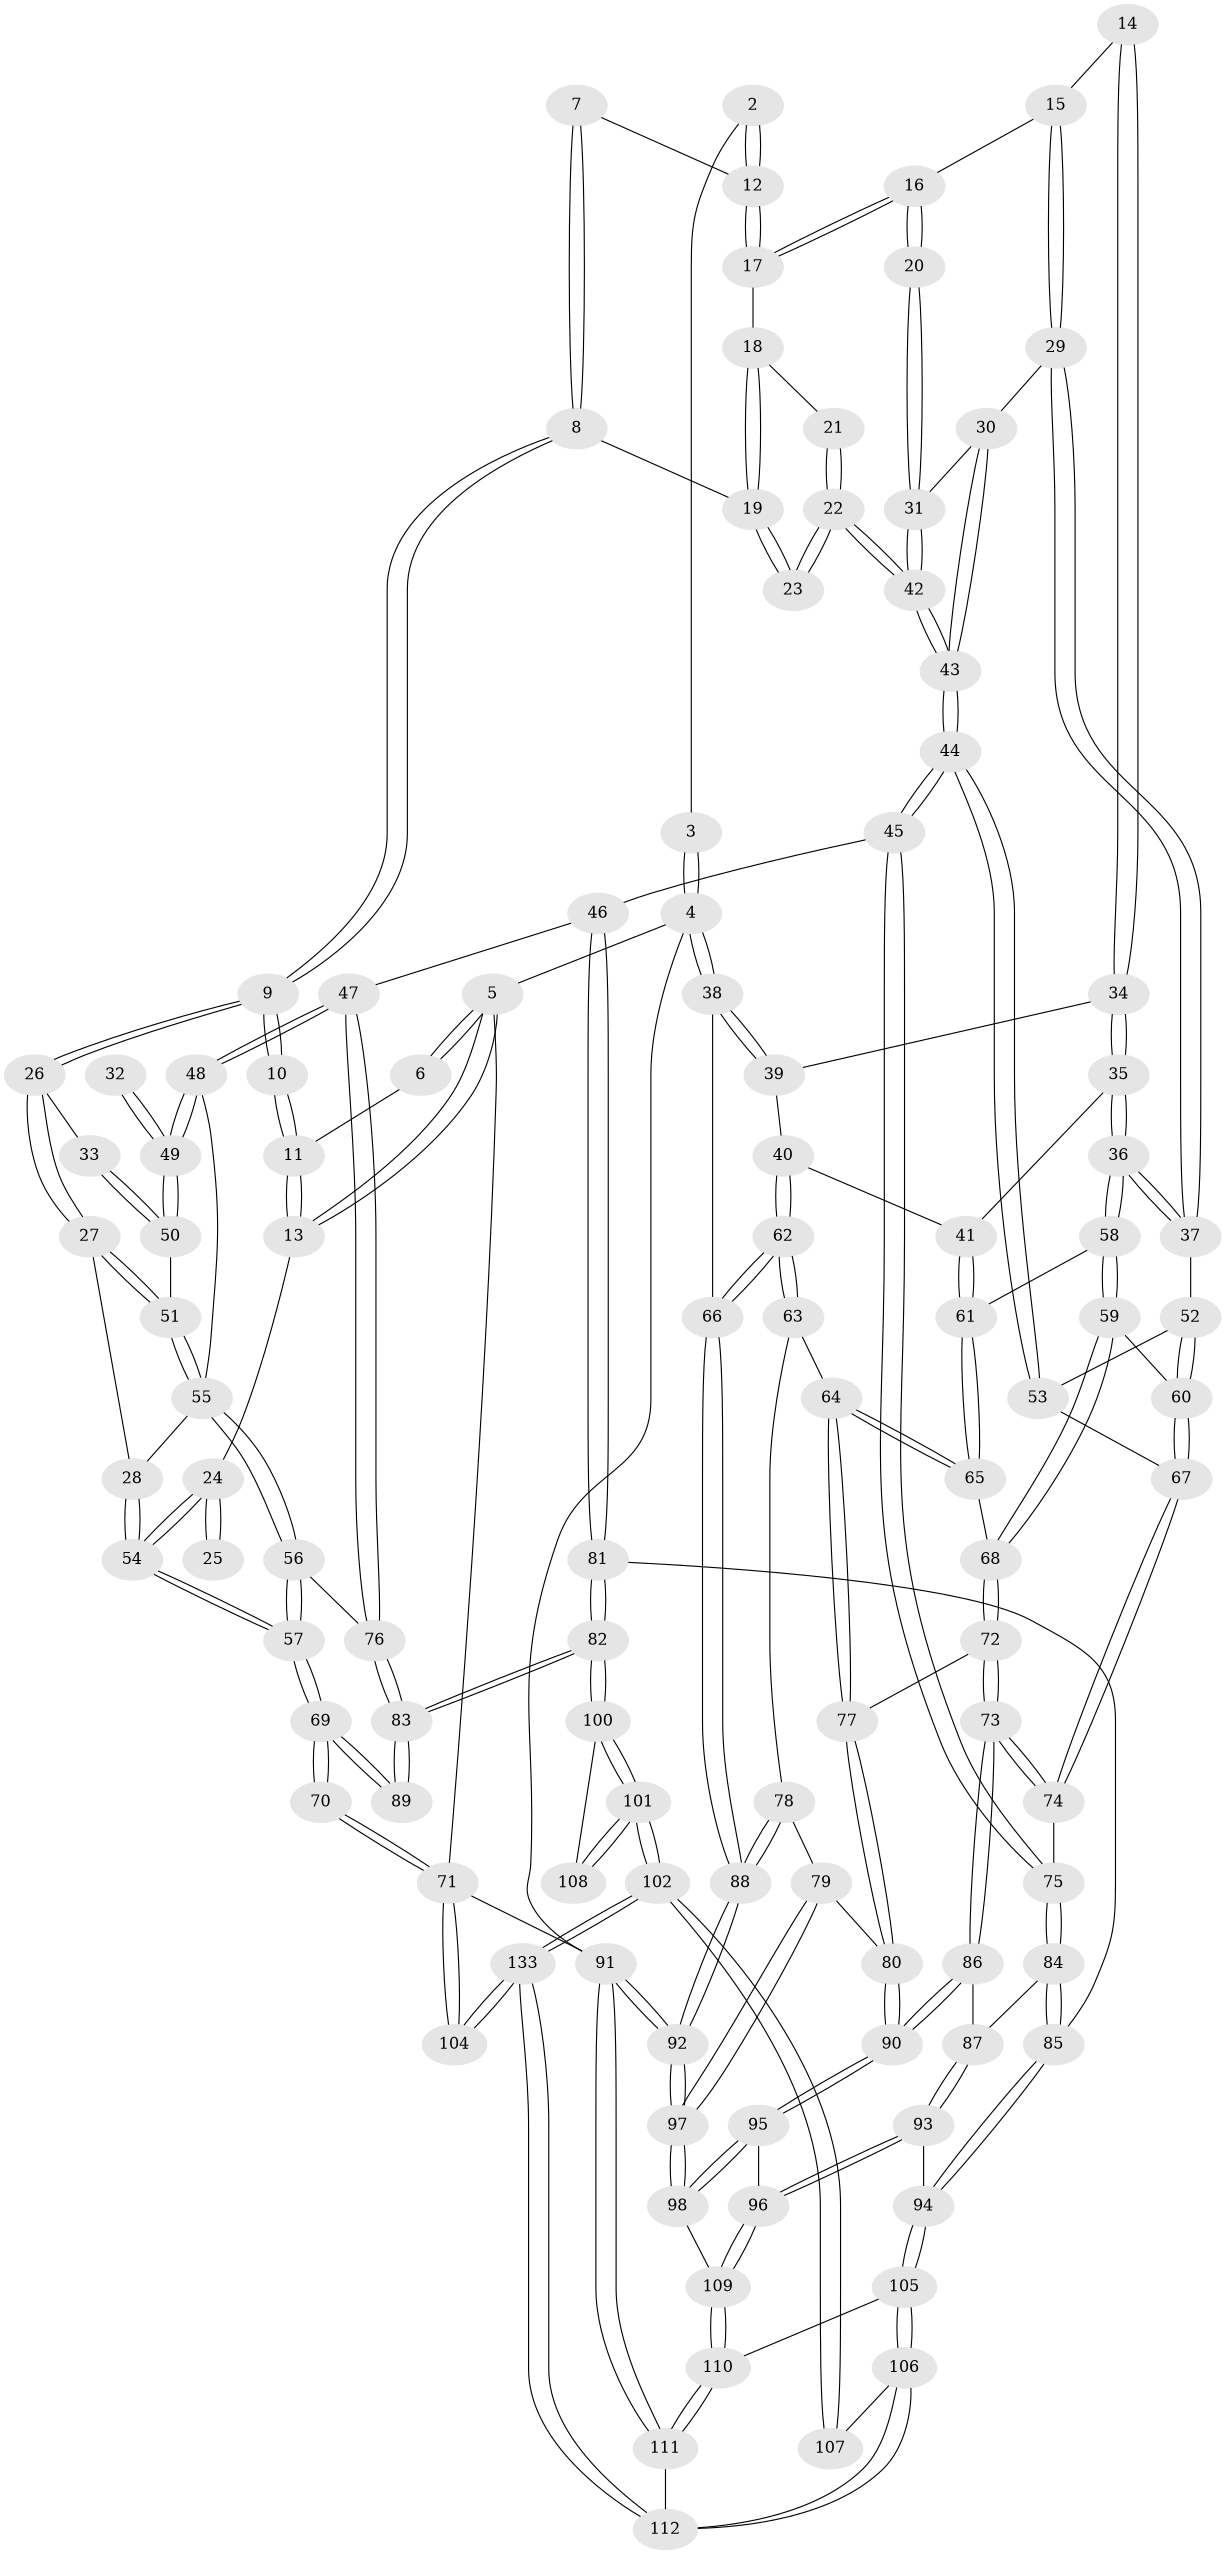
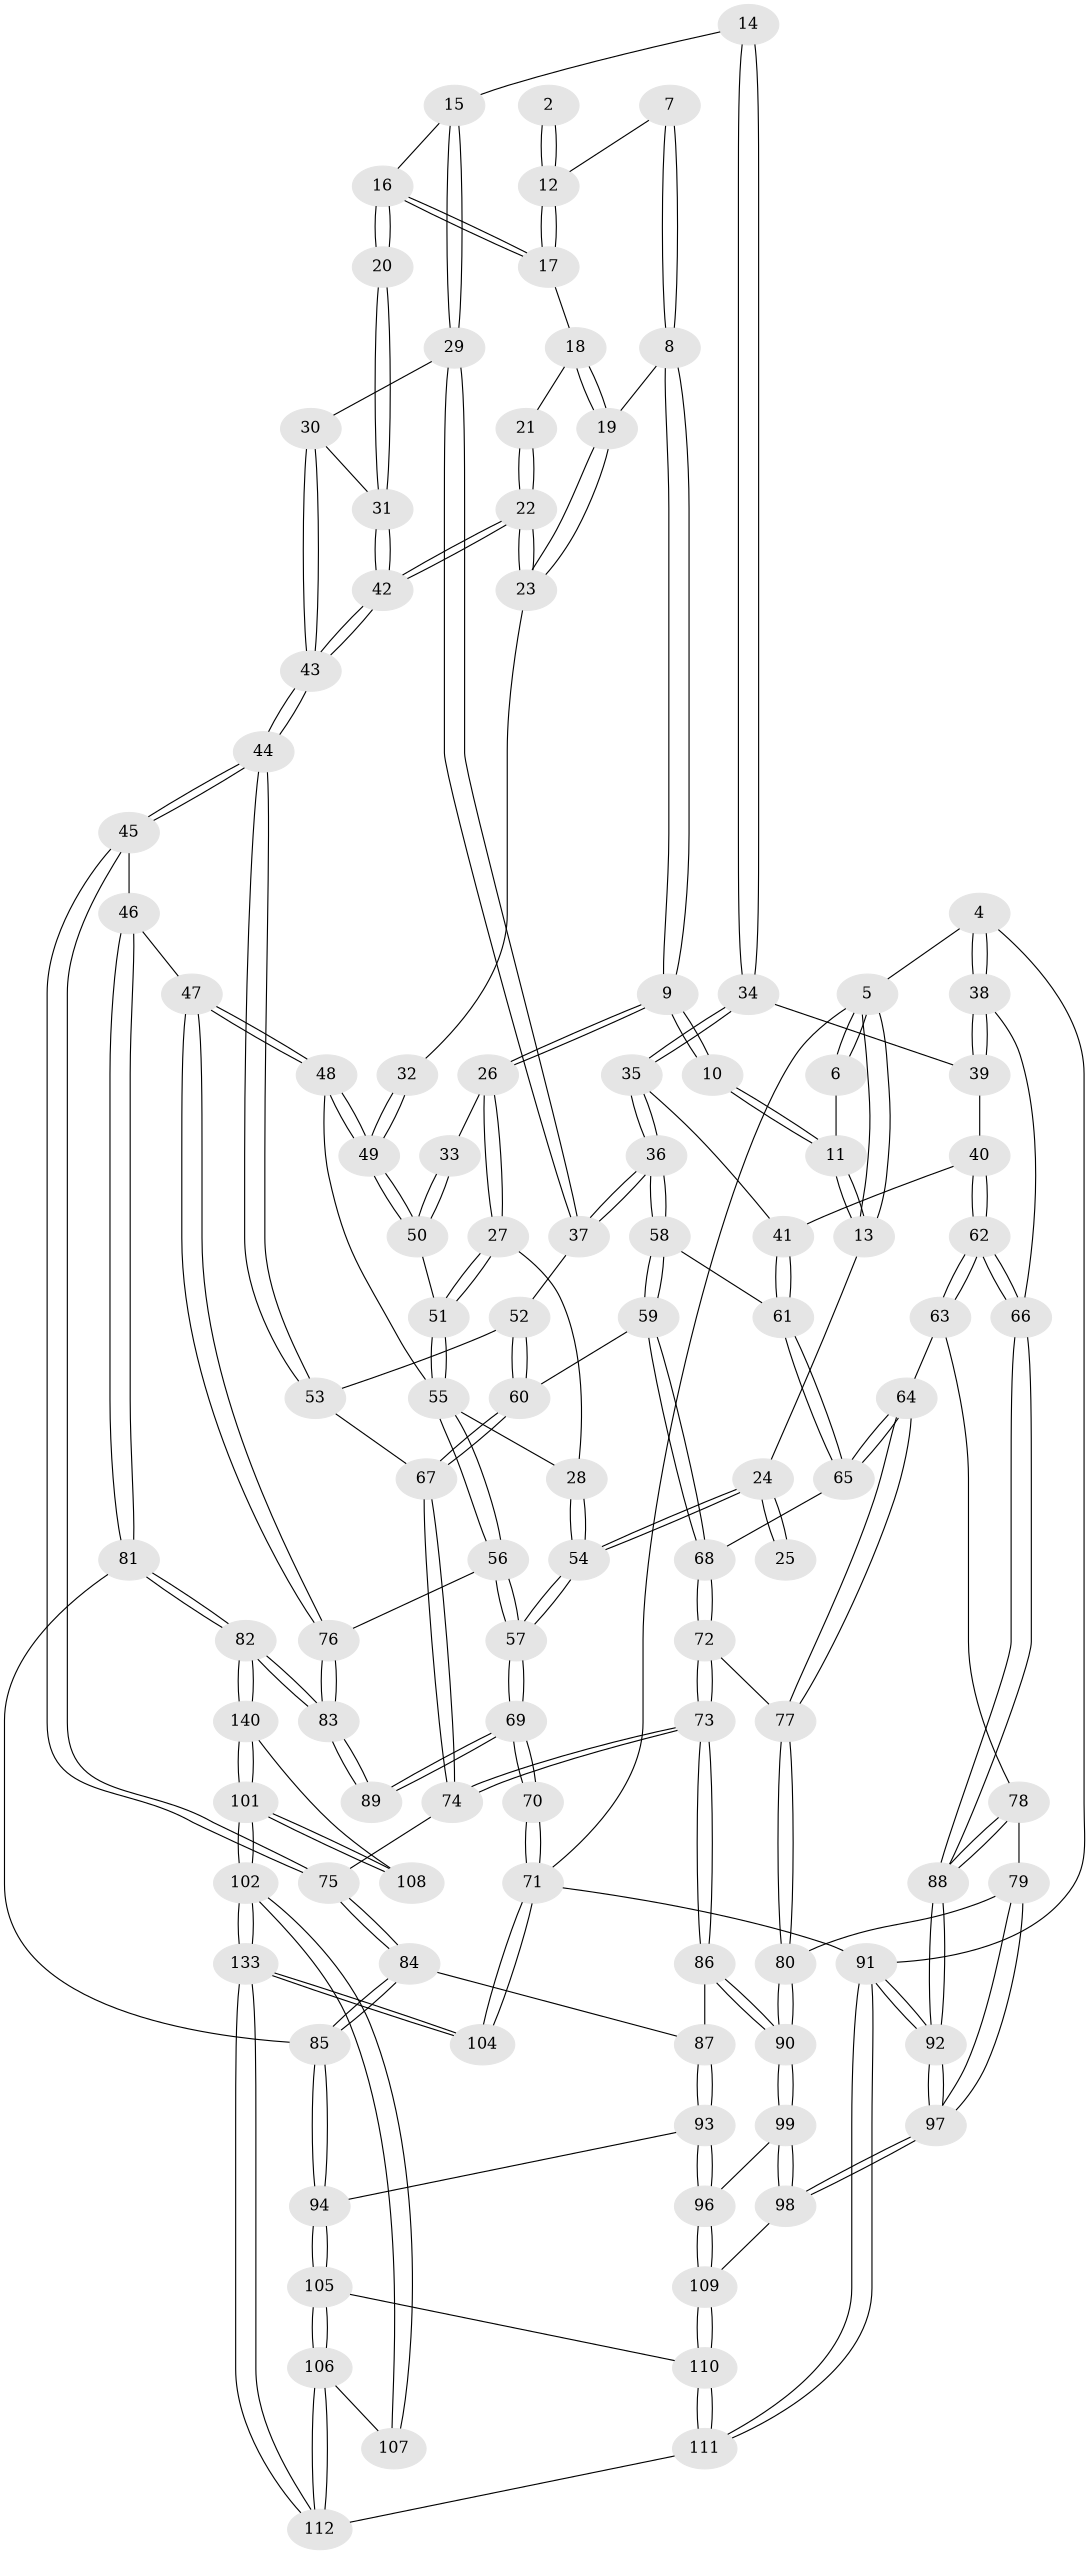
(691, 833) -> none
none -> (507, 847)
(598, 1721) -> (246, 1721)
(759, 2125) -> (786, 2125)
